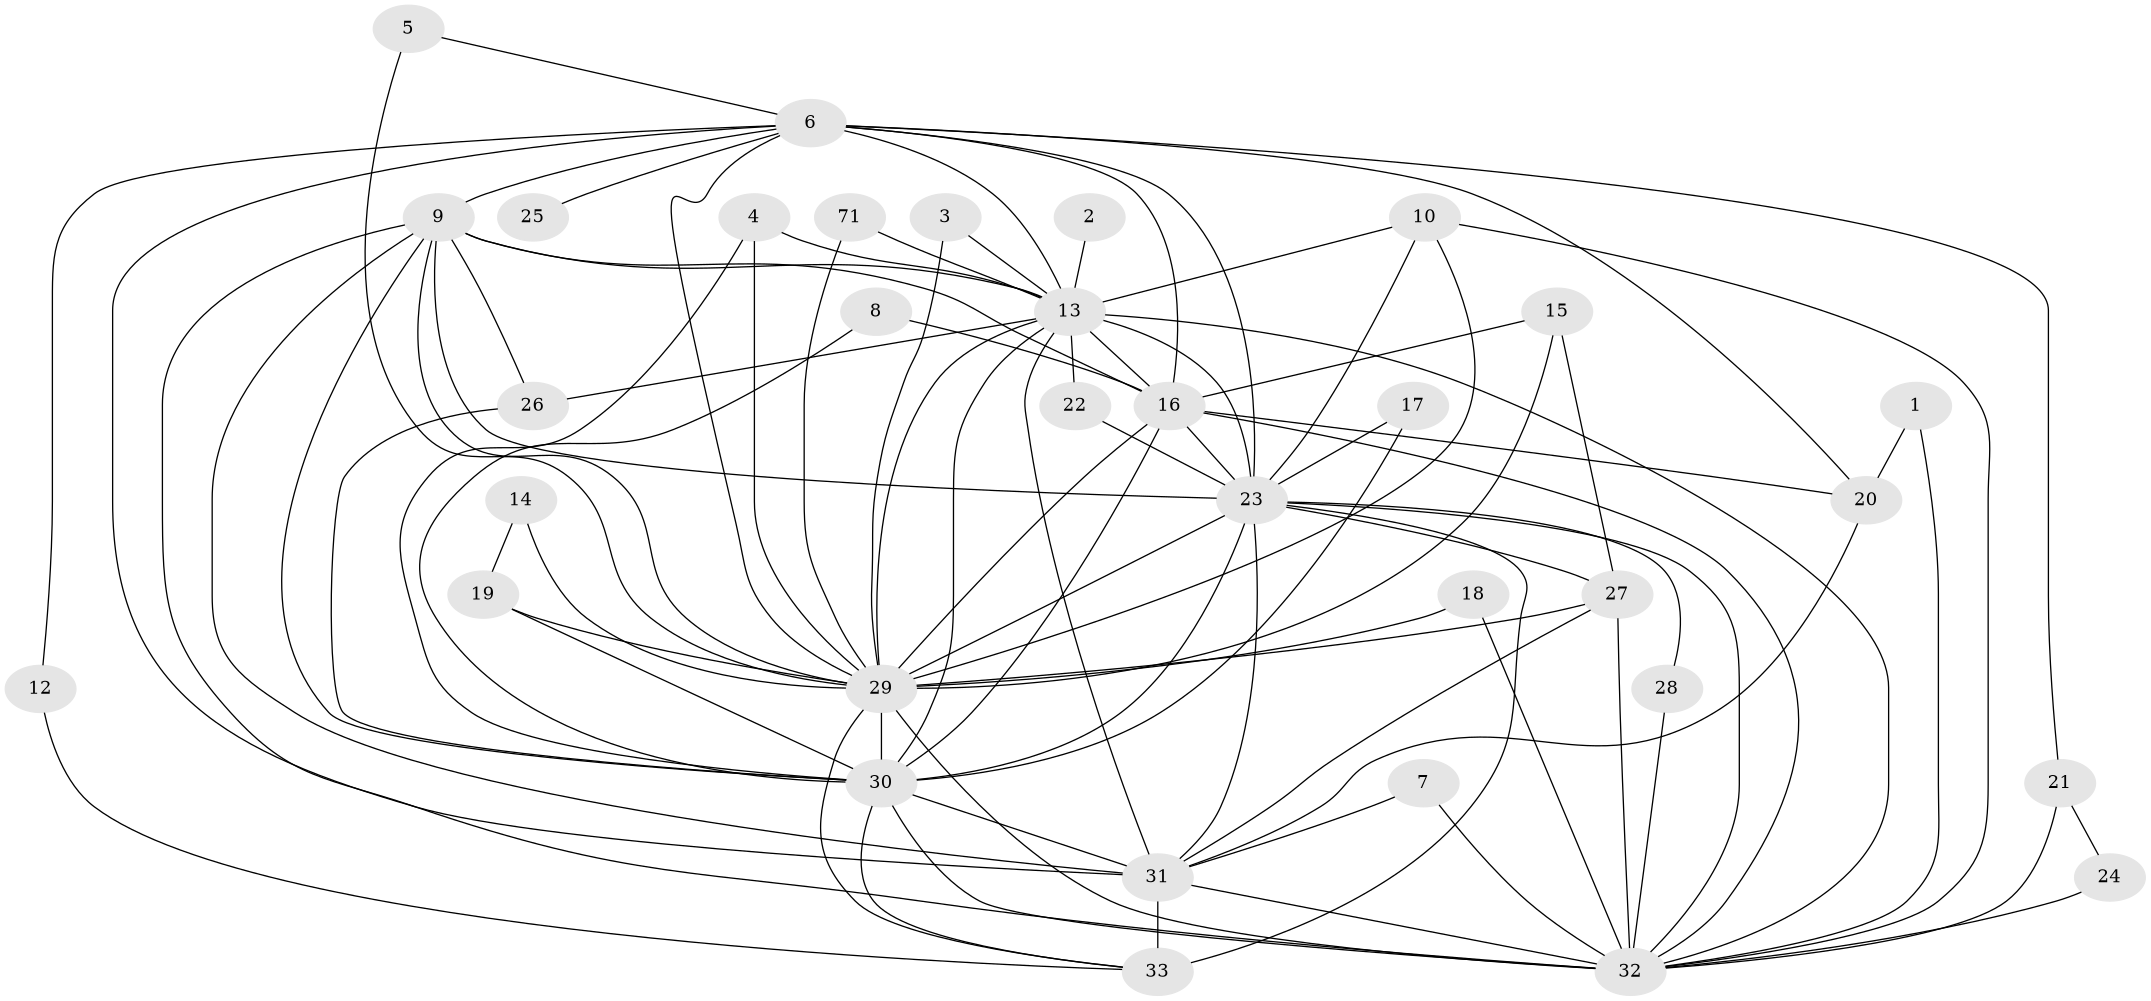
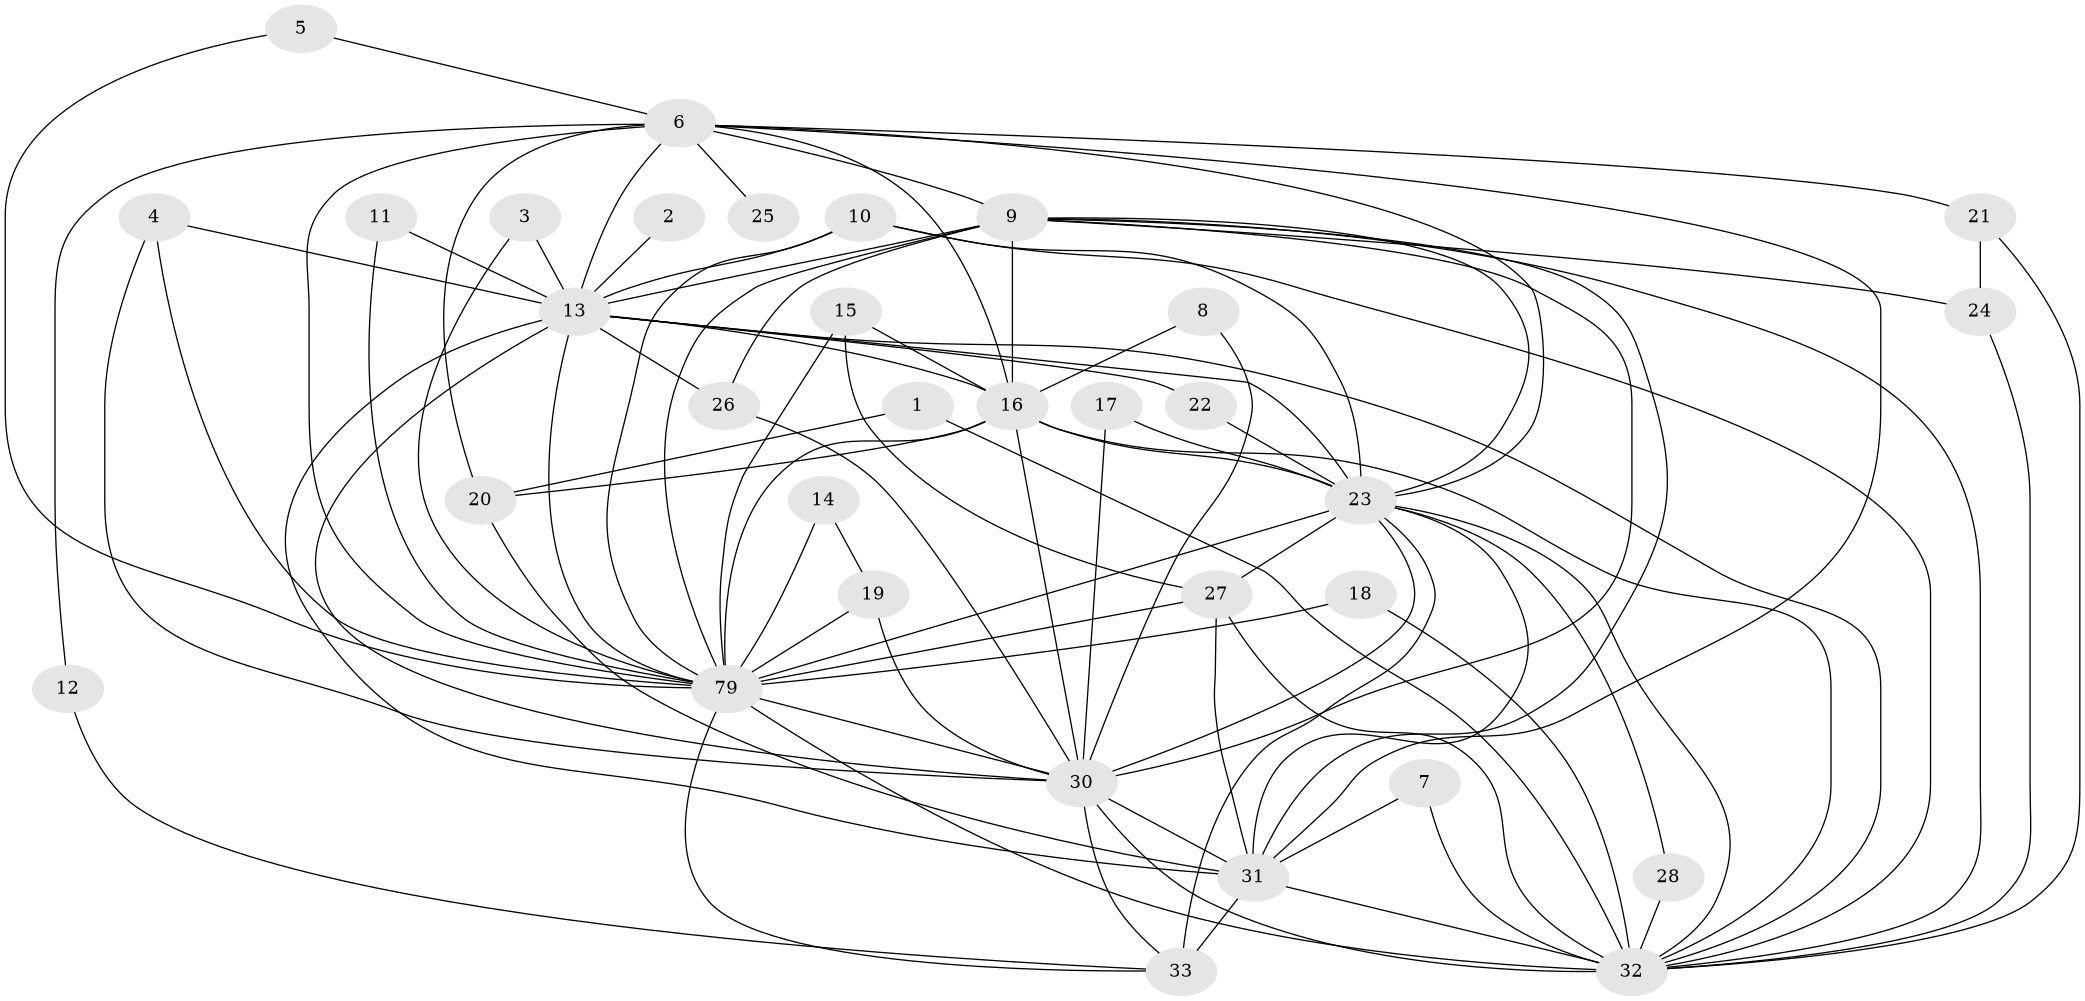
(850, 217) -> (381, 217)
none -> (1521, 254)
(881, 689) -> (727, 689)
